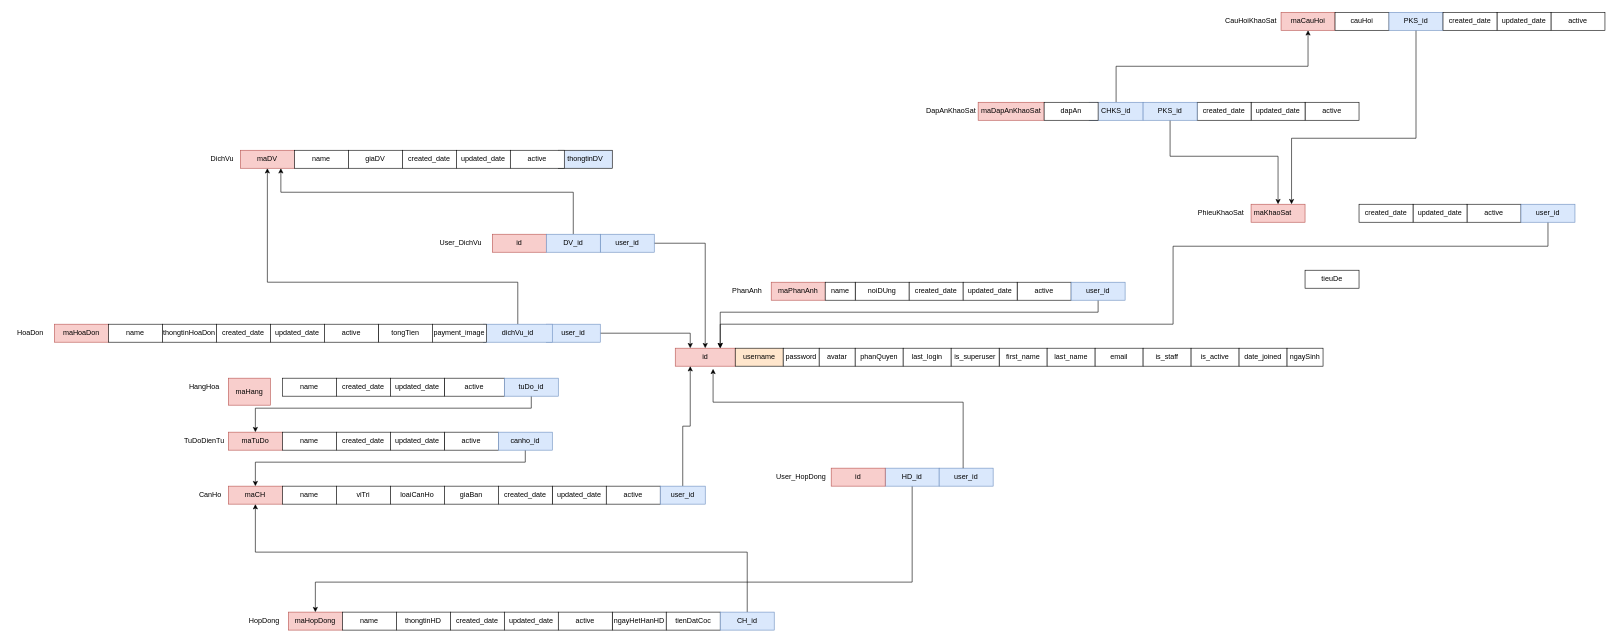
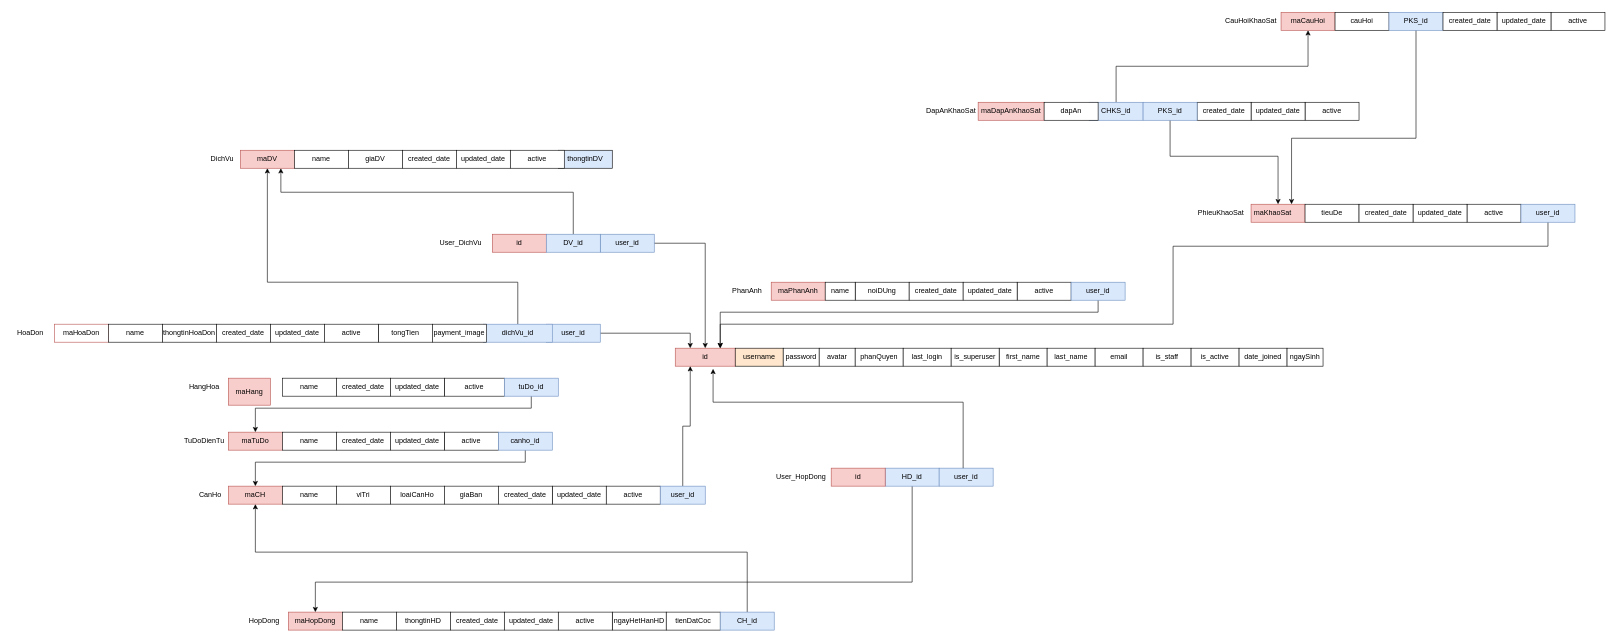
(1332, 279) -> (1332, 213)
(81, 333) -> (81, 333)
